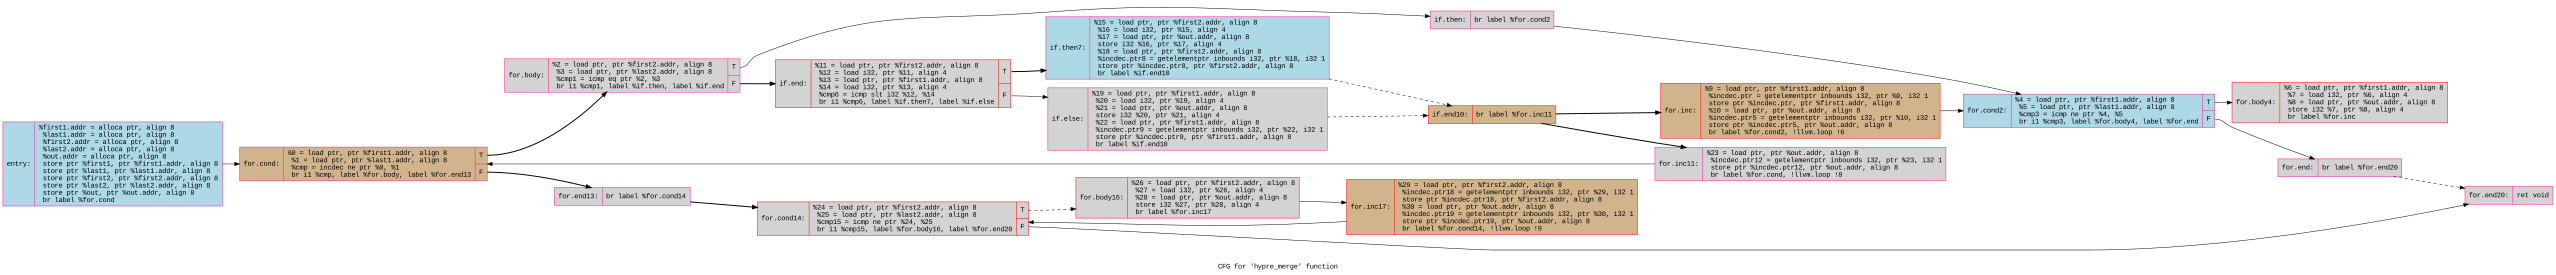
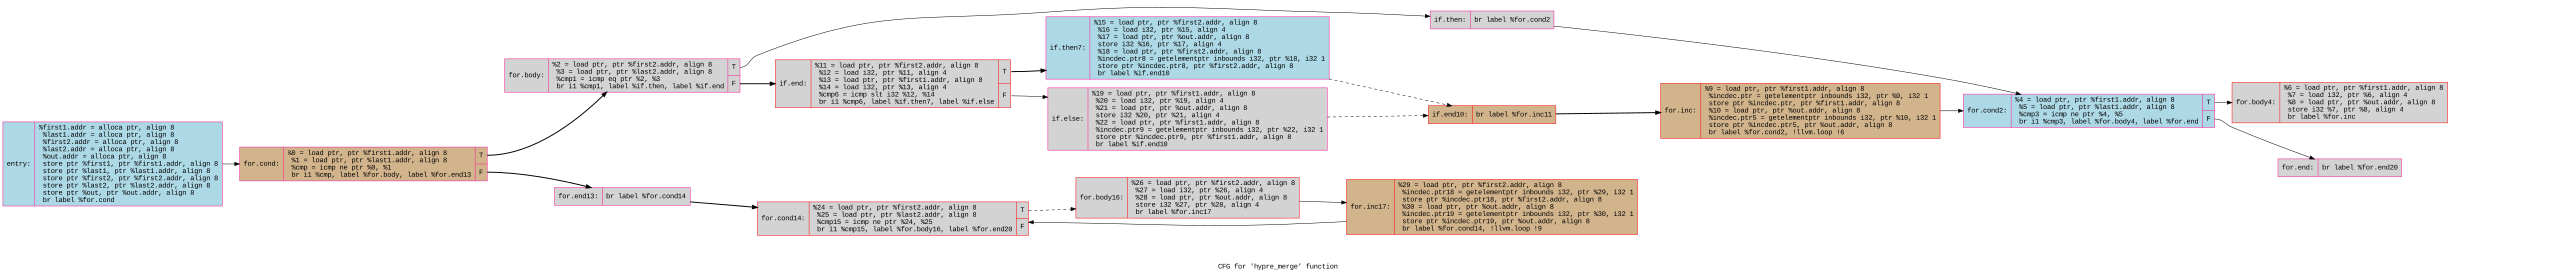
(1800, 164) -> none
(344, 167) -> (340, 167)
(2509, 195) -> none
